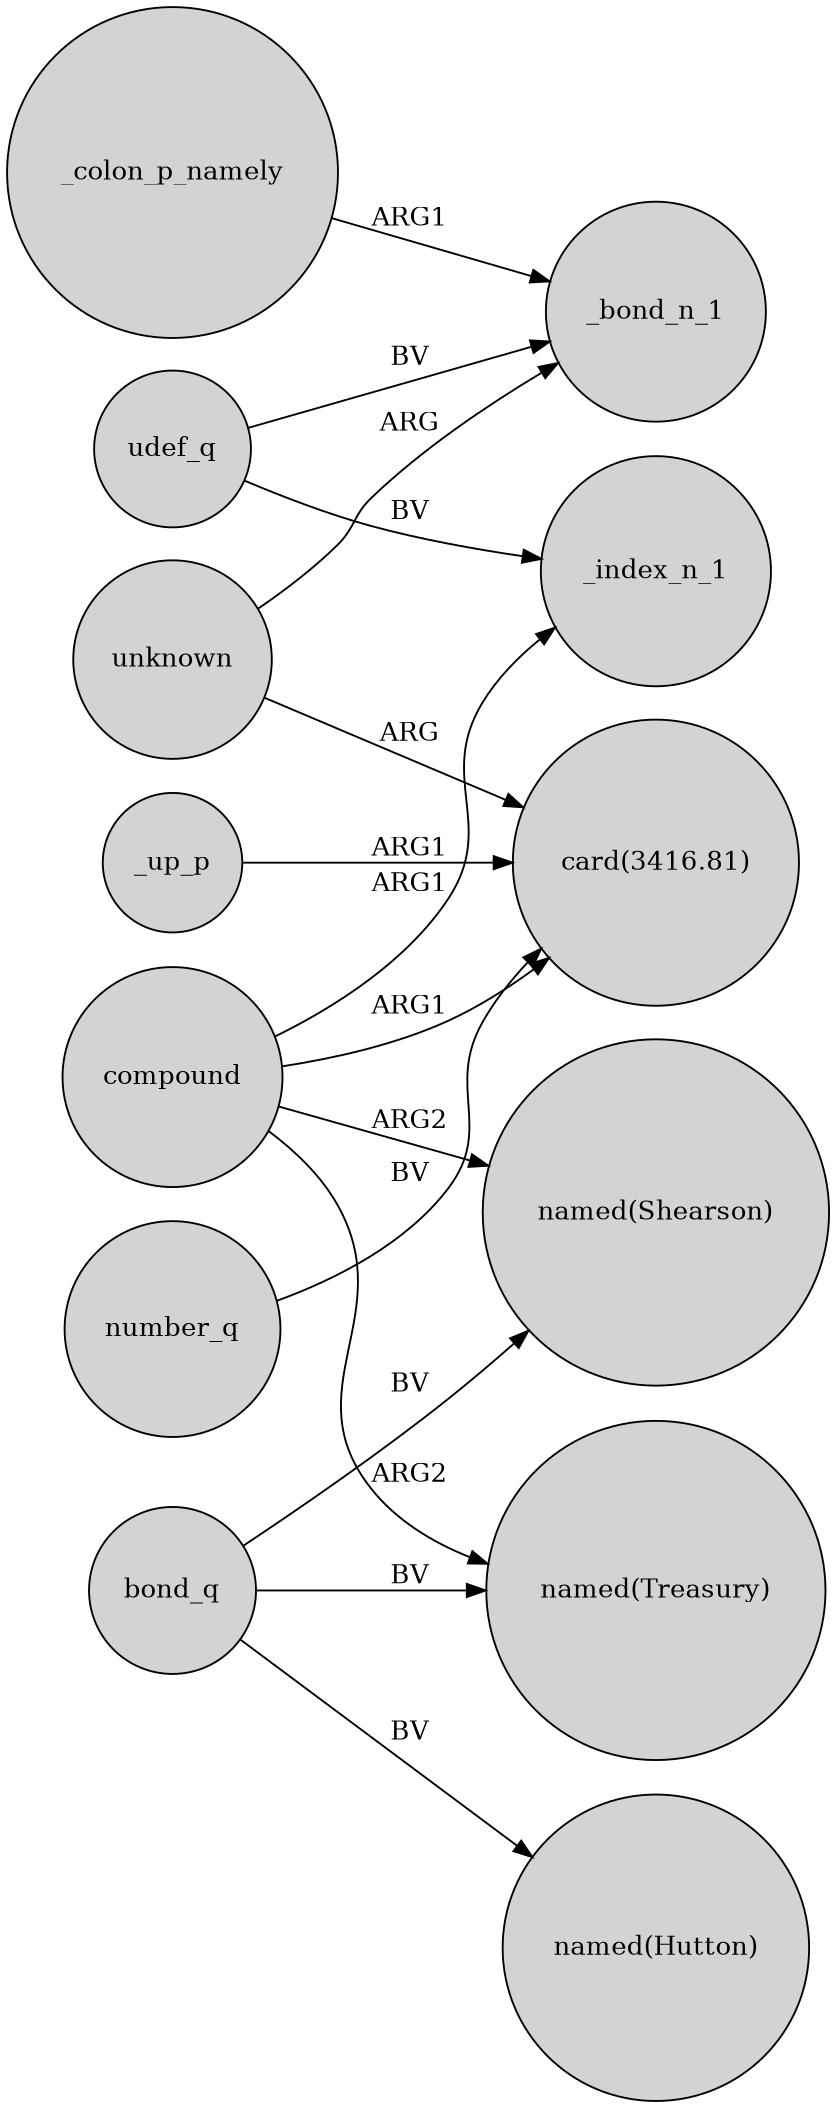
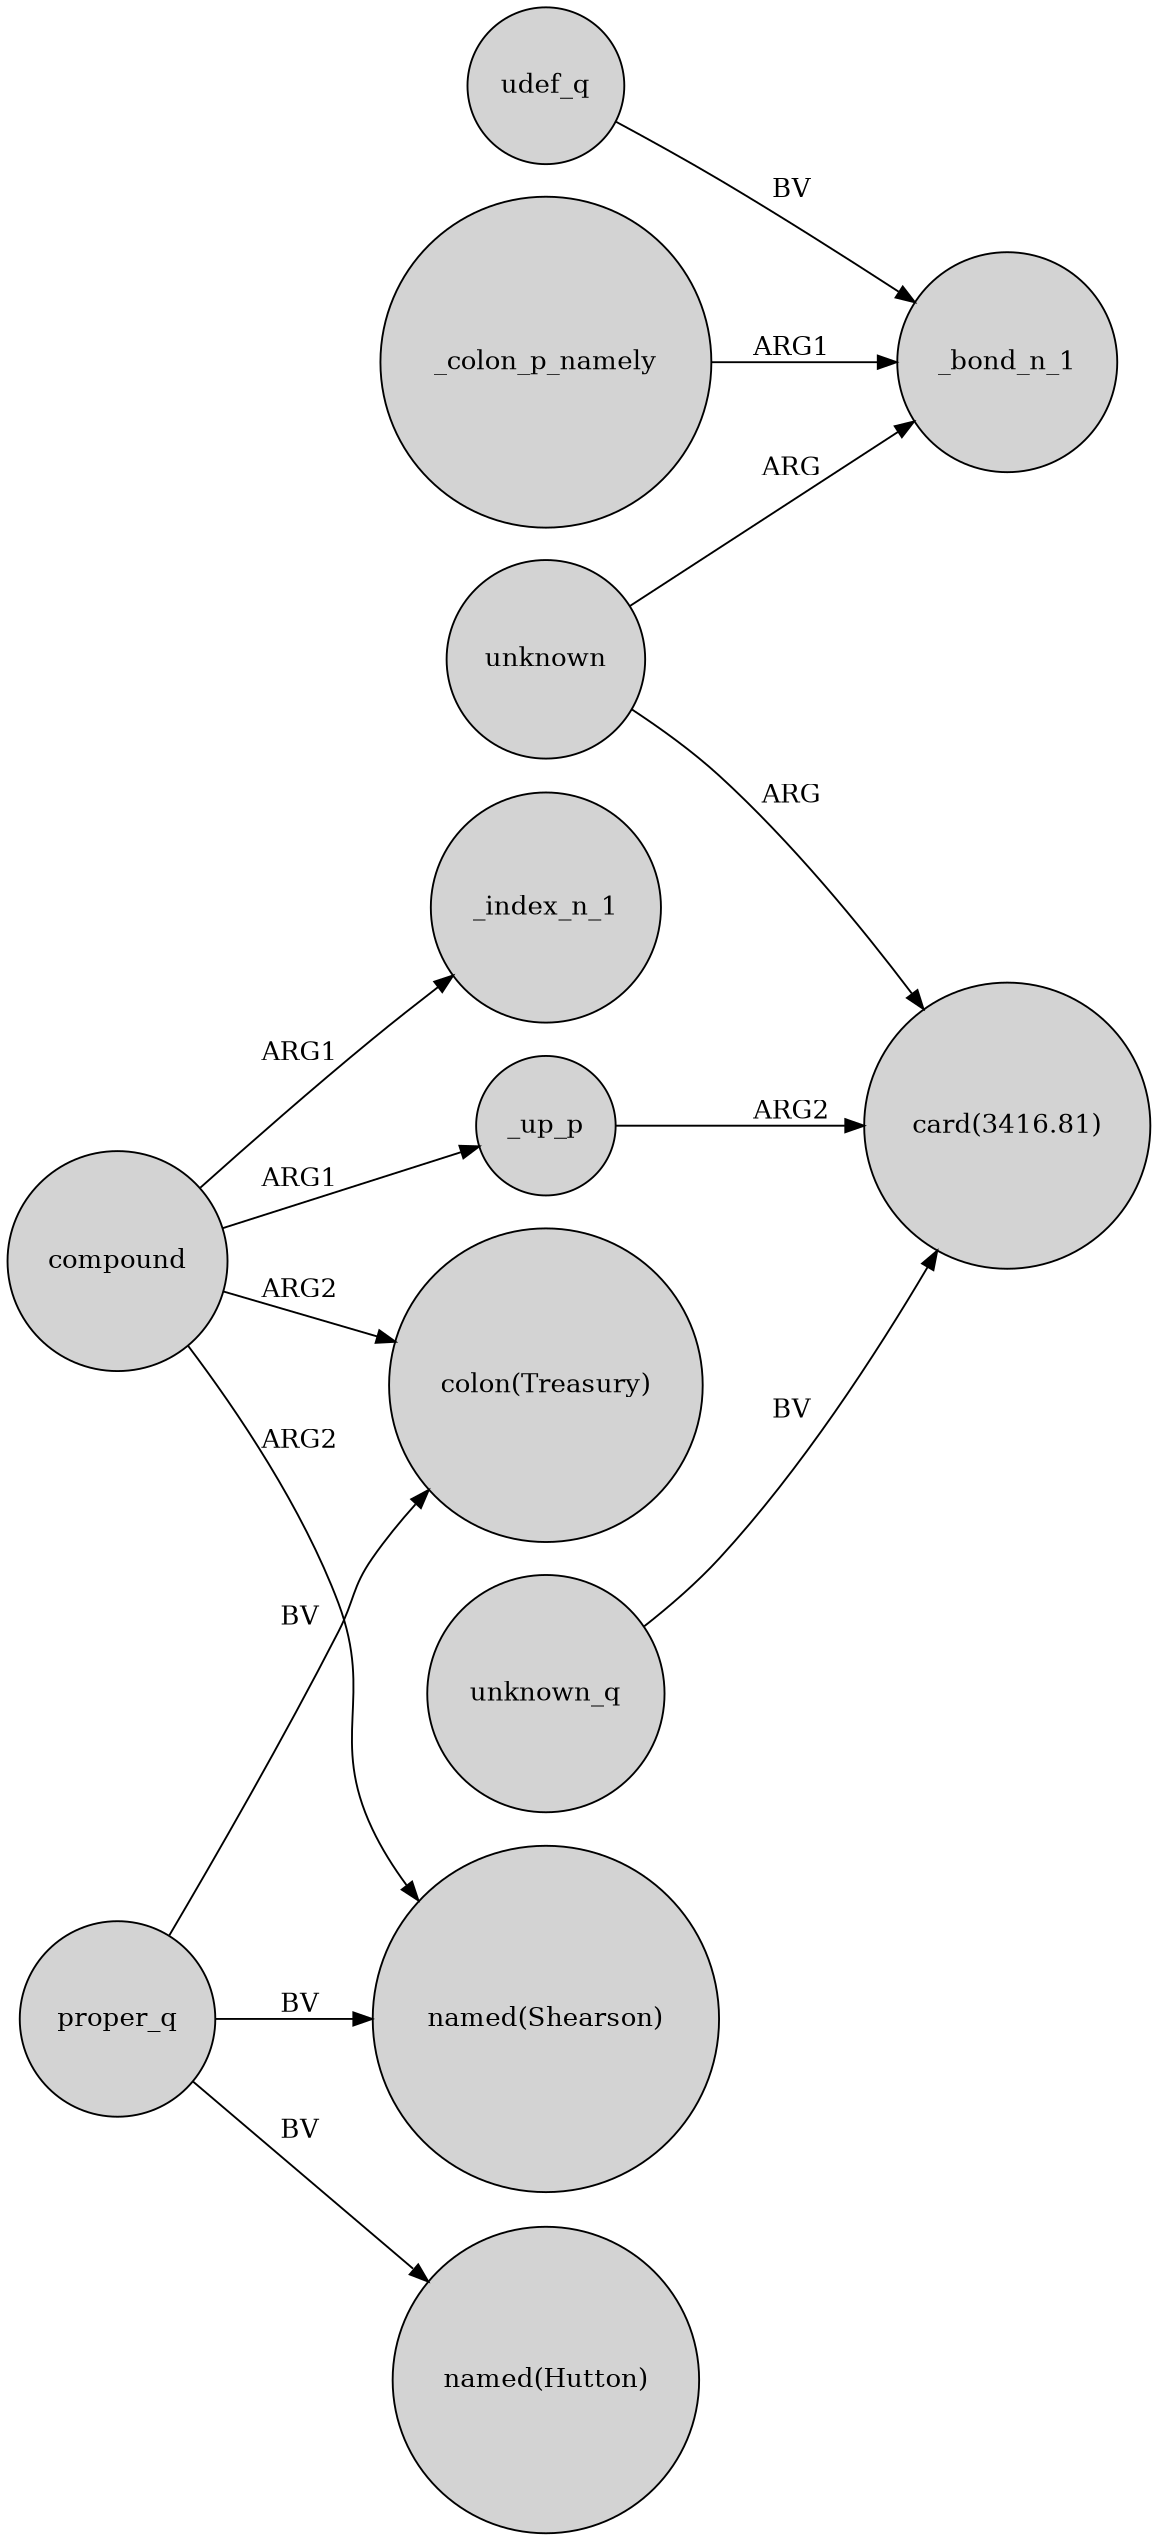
(381, 529) -> none
(410, 849) -> (792, 1112)
(414, 1034) -> (342, 1190)
(173, 1329) -> (546, 1694)
(173, 1590) -> (118, 2019)
(656, 1590) -> (546, 1385)
